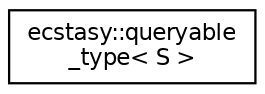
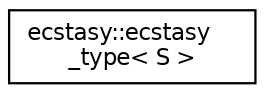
(132, 47) -> (132, 47)
